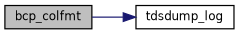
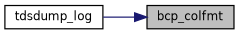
(108, 17) -> (119, 17)
